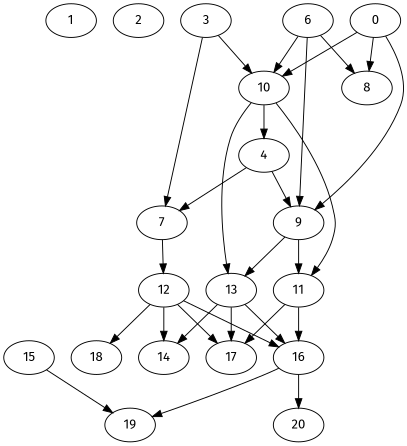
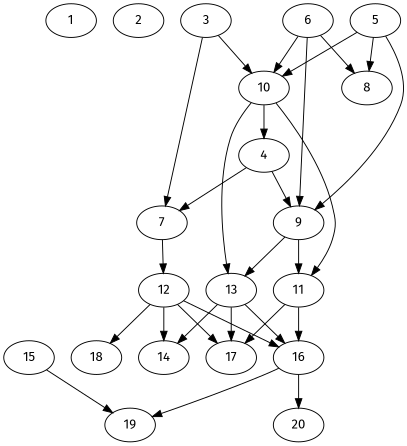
(375, 21) -> (375, 21)
